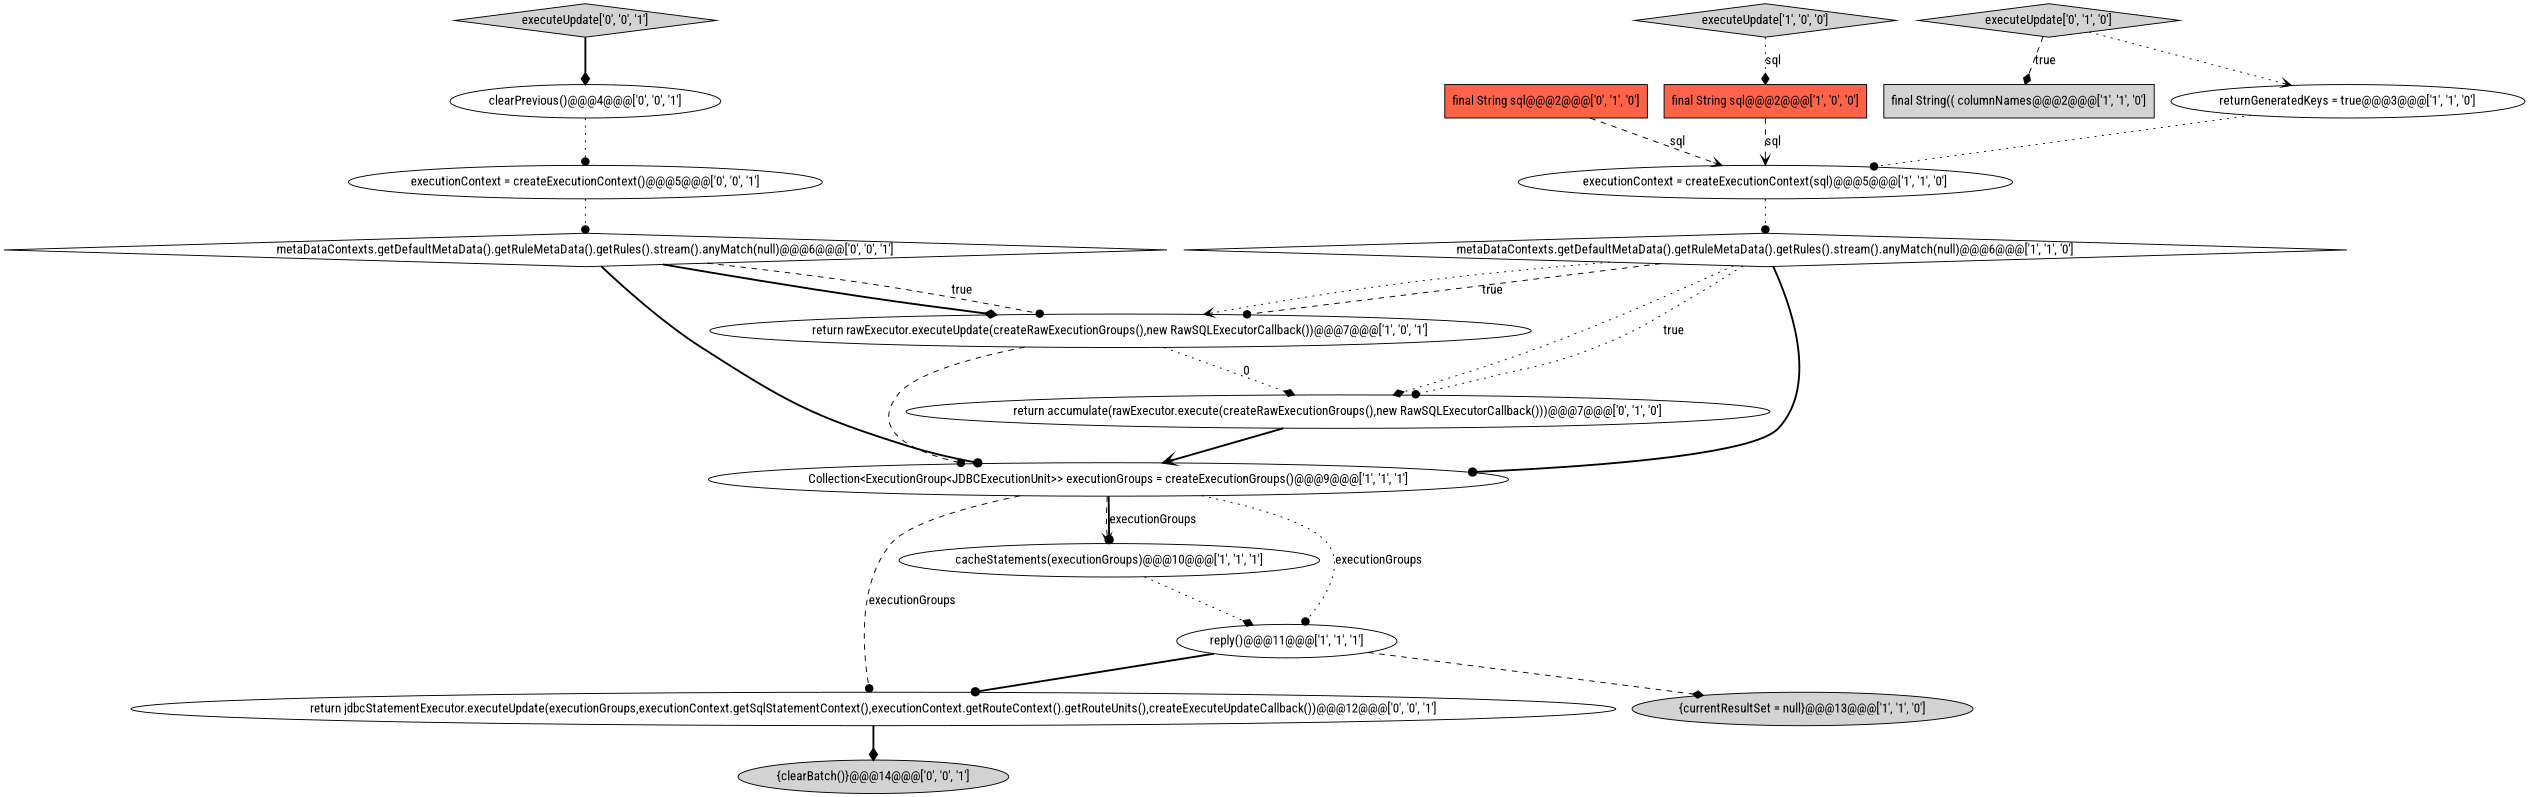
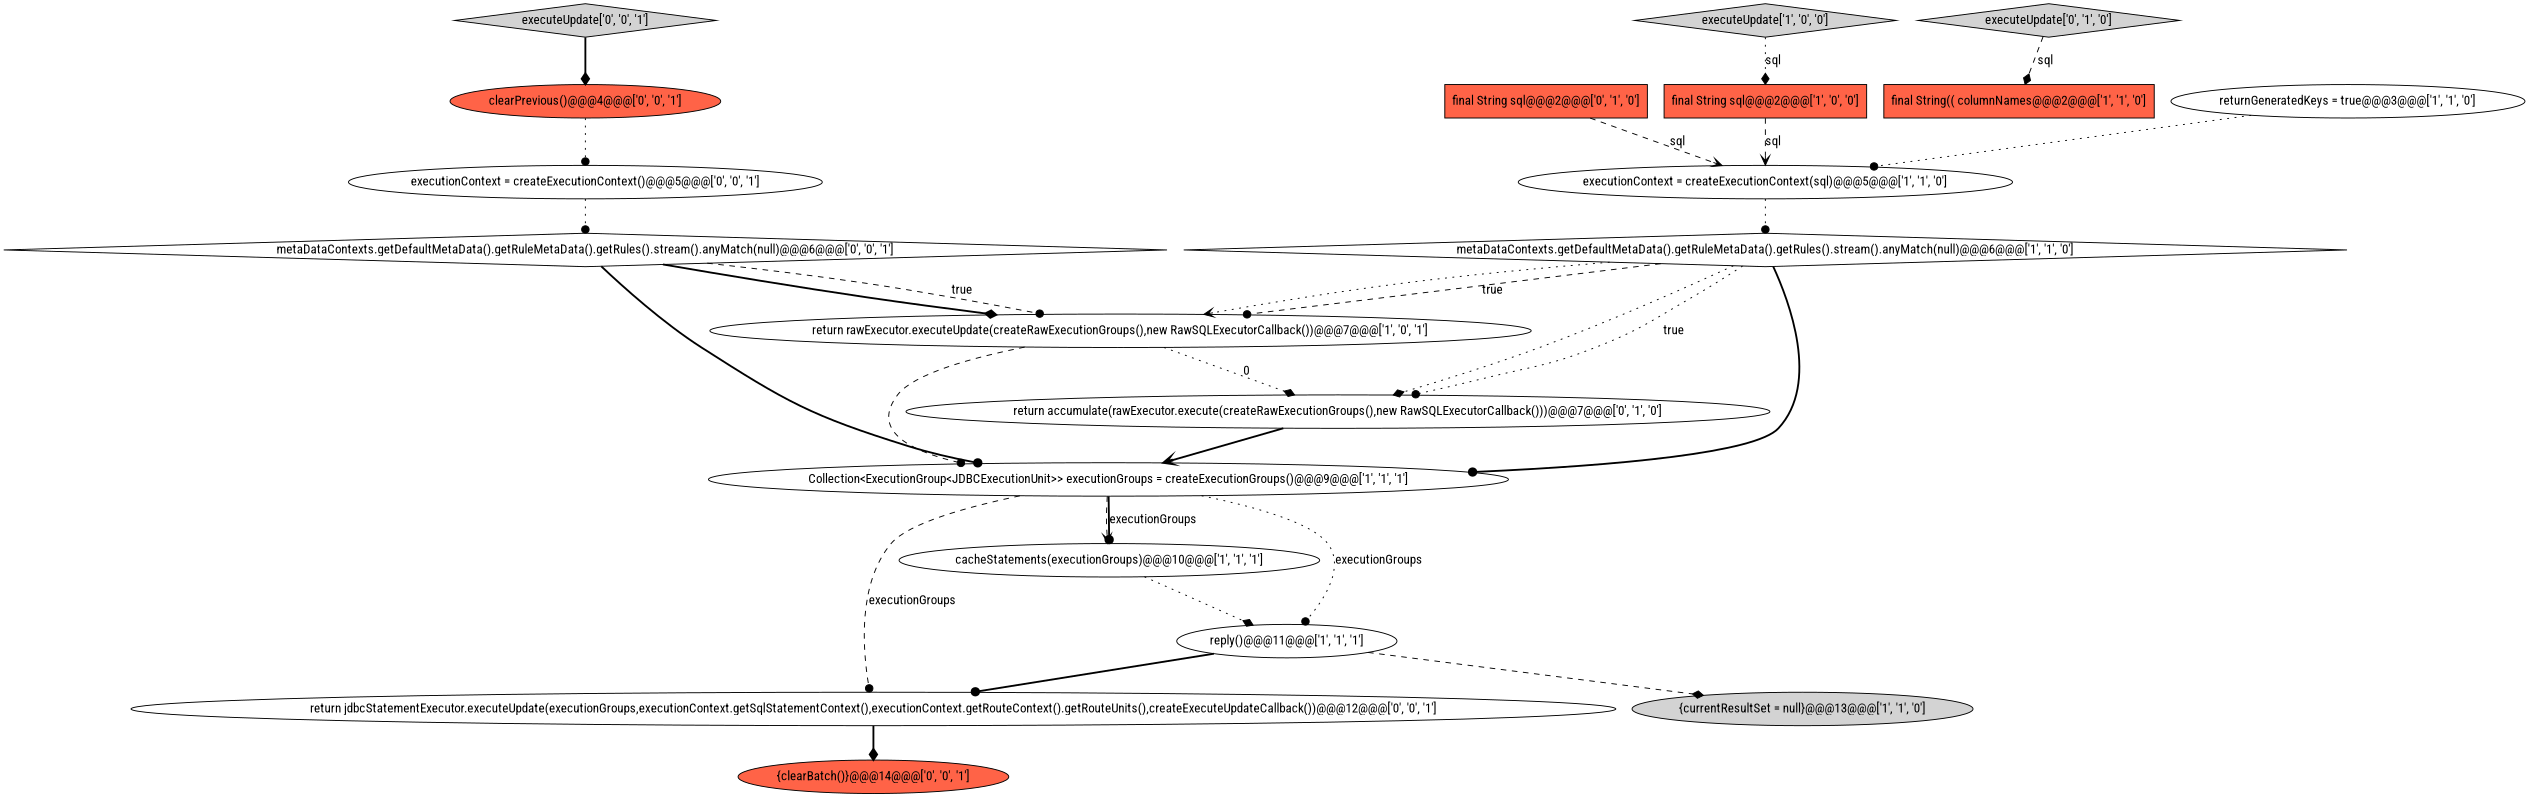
(2186, 57) -> none
(2045, 61) -> (2045, 61)
(585, 101) -> (585, 101)
(2019, 101) -> (2019, 101)
(873, 777) -> (873, 777)
